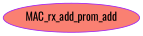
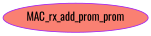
(71, 18) -> (76, 18)
